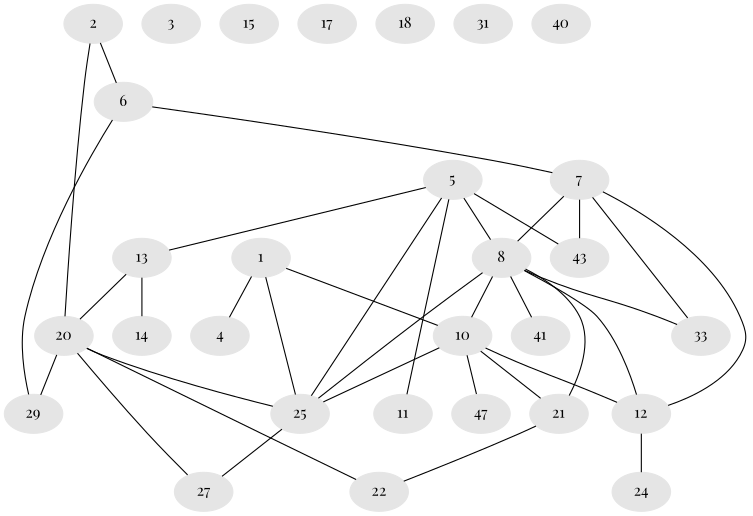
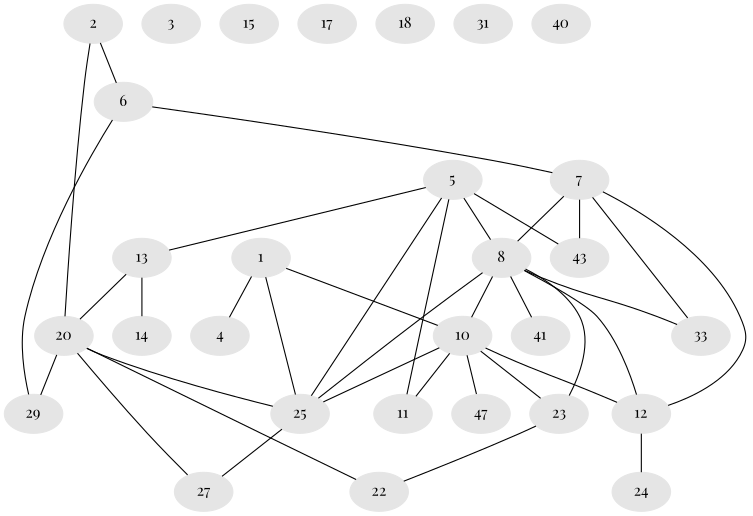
none -> (433, 375)
(559, 414) -> (559, 414)
